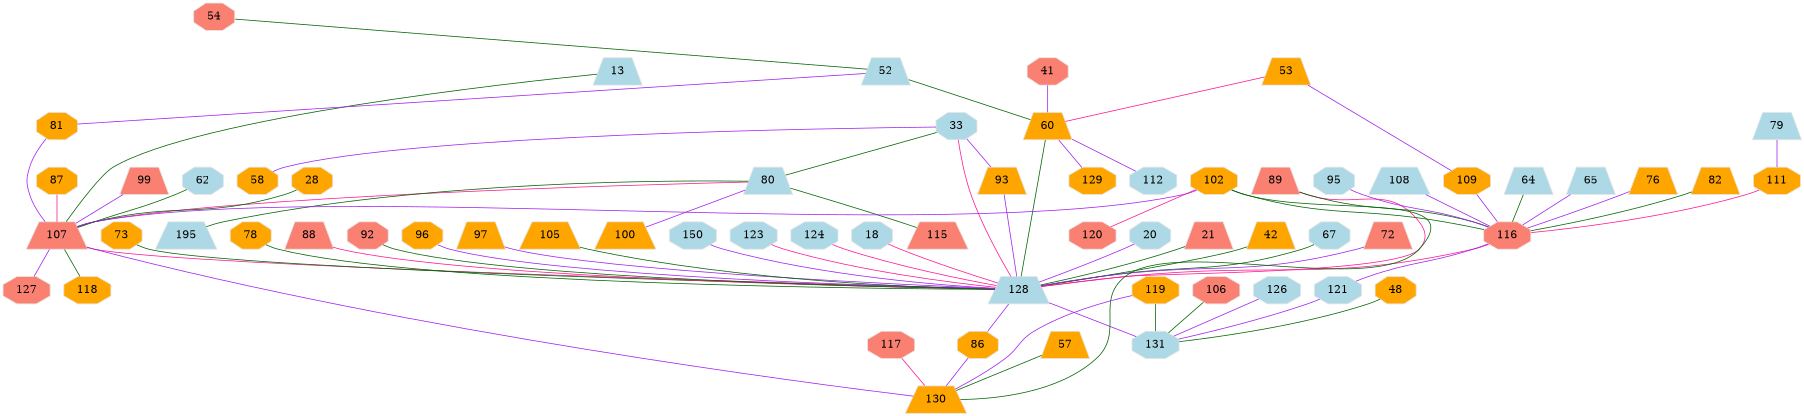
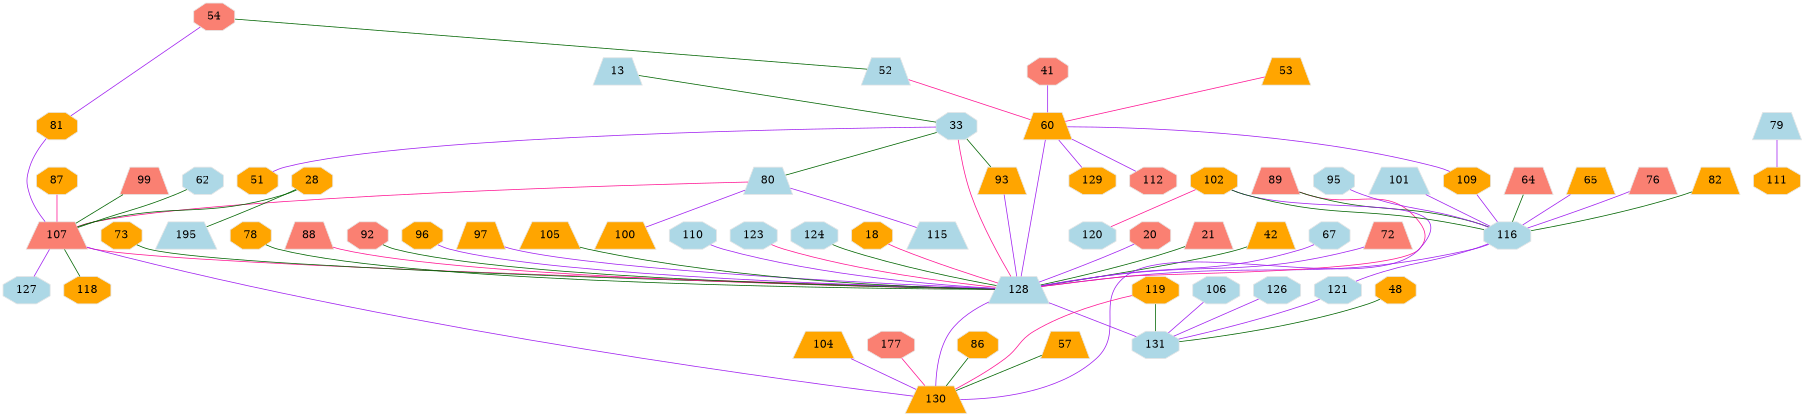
(472, 99) -> (136, 71)
(970, 100) -> (970, 100)
(302, 114) -> (787, 99)
(1380, 128) -> (1260, 137)
(979, 153) -> (979, 153)
(258, 181) -> (258, 181)
(1153, 181) -> (1153, 181)
(1399, 181) -> (1399, 181)
(1529, 181) -> (1529, 181)
(1591, 181) -> (1591, 181)
(1653, 181) -> (1653, 181)
(476, 189) -> (251, 209)
(1034, 205) -> (1033, 208)
(854, 207) -> (854, 207)
(99, 209) -> (99, 209)
(637, 211) -> none
(1646, 217) -> none
(1430, 231) -> (1430, 231)
(693, 236) -> (693, 236)
(872, 236) -> (872, 236)
(937, 236) -> (937, 236)
(1092, 236) -> (1092, 236)
(1150, 236) -> (1150, 236)
(1507, 236) -> (1507, 236)
(914, 268) -> (914, 268)
(1178, 269) -> (1178, 269)
(1266, 270) -> (1266, 270)
(27, 290) -> (27, 290)
(1216, 290) -> (1216, 290)
(998, 318) -> (948, 335)
(1186, 318) -> (1186, 318)
(1037, 330) -> (1037, 330)
none -> (824, 345)
(891, 345) -> (891, 345)
(957, 372) -> (957, 372)
